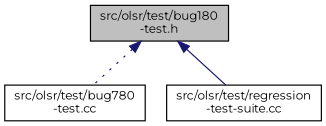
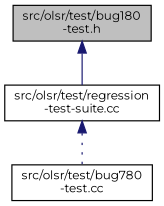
(113, 67) -> (82, 149)
